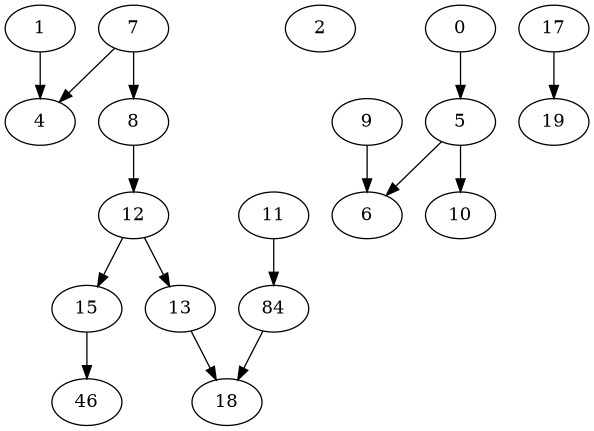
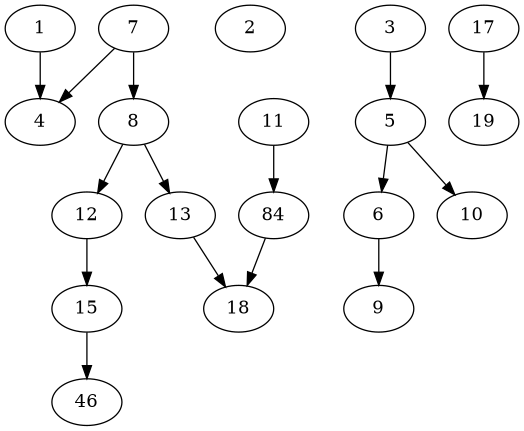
(461, 29) -> (390, 29)
(367, 162) -> (379, 256)
(154, 256) -> (154, 163)
